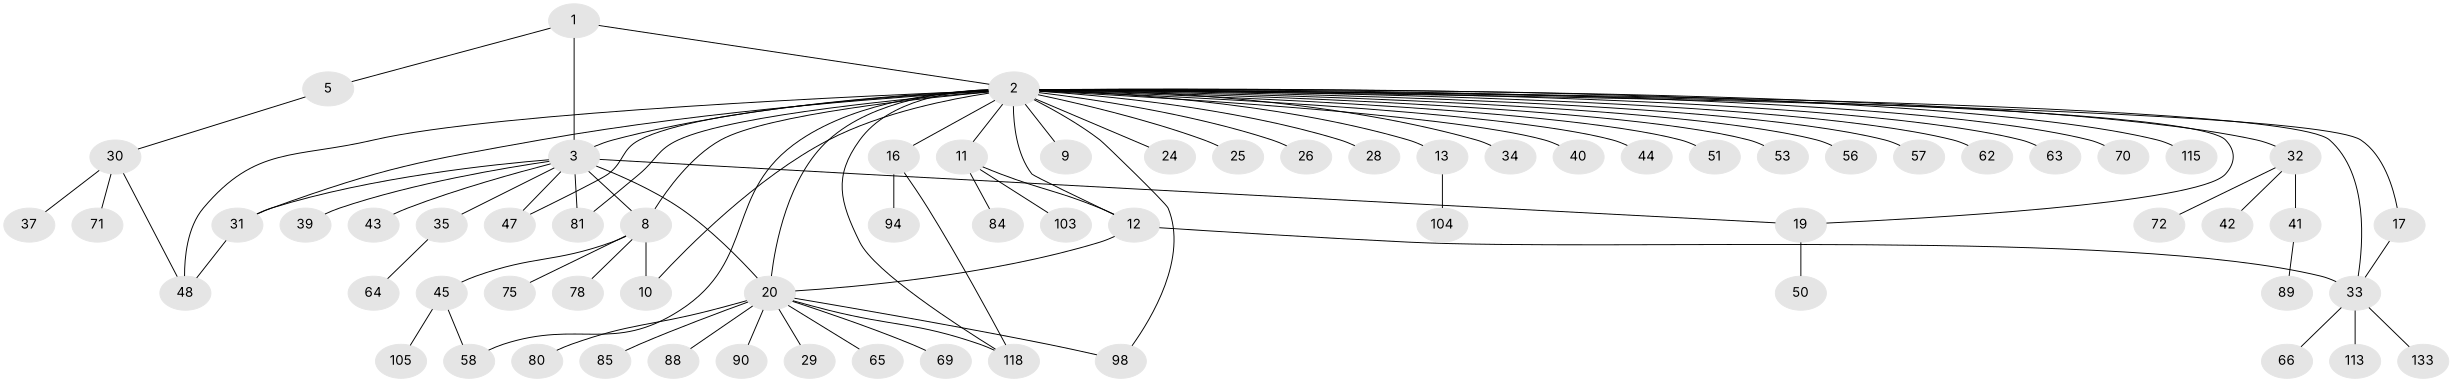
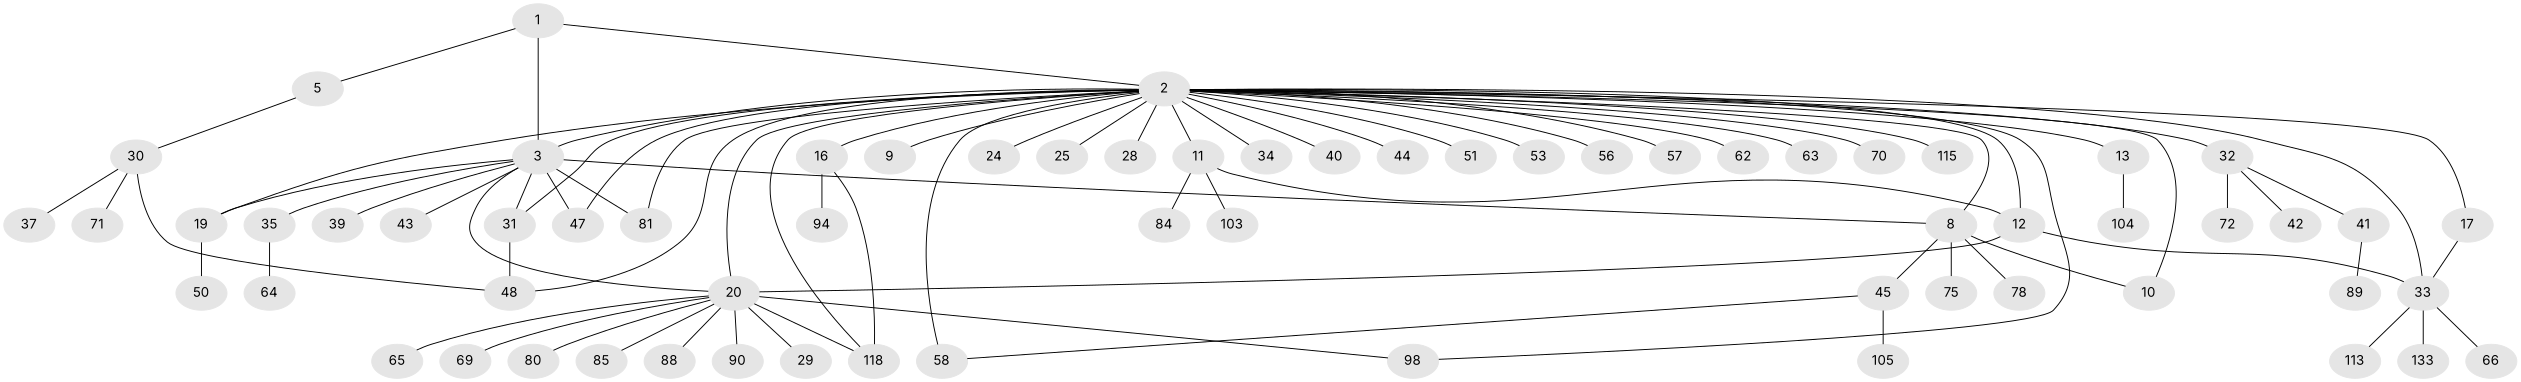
(1306, 157) -> none
